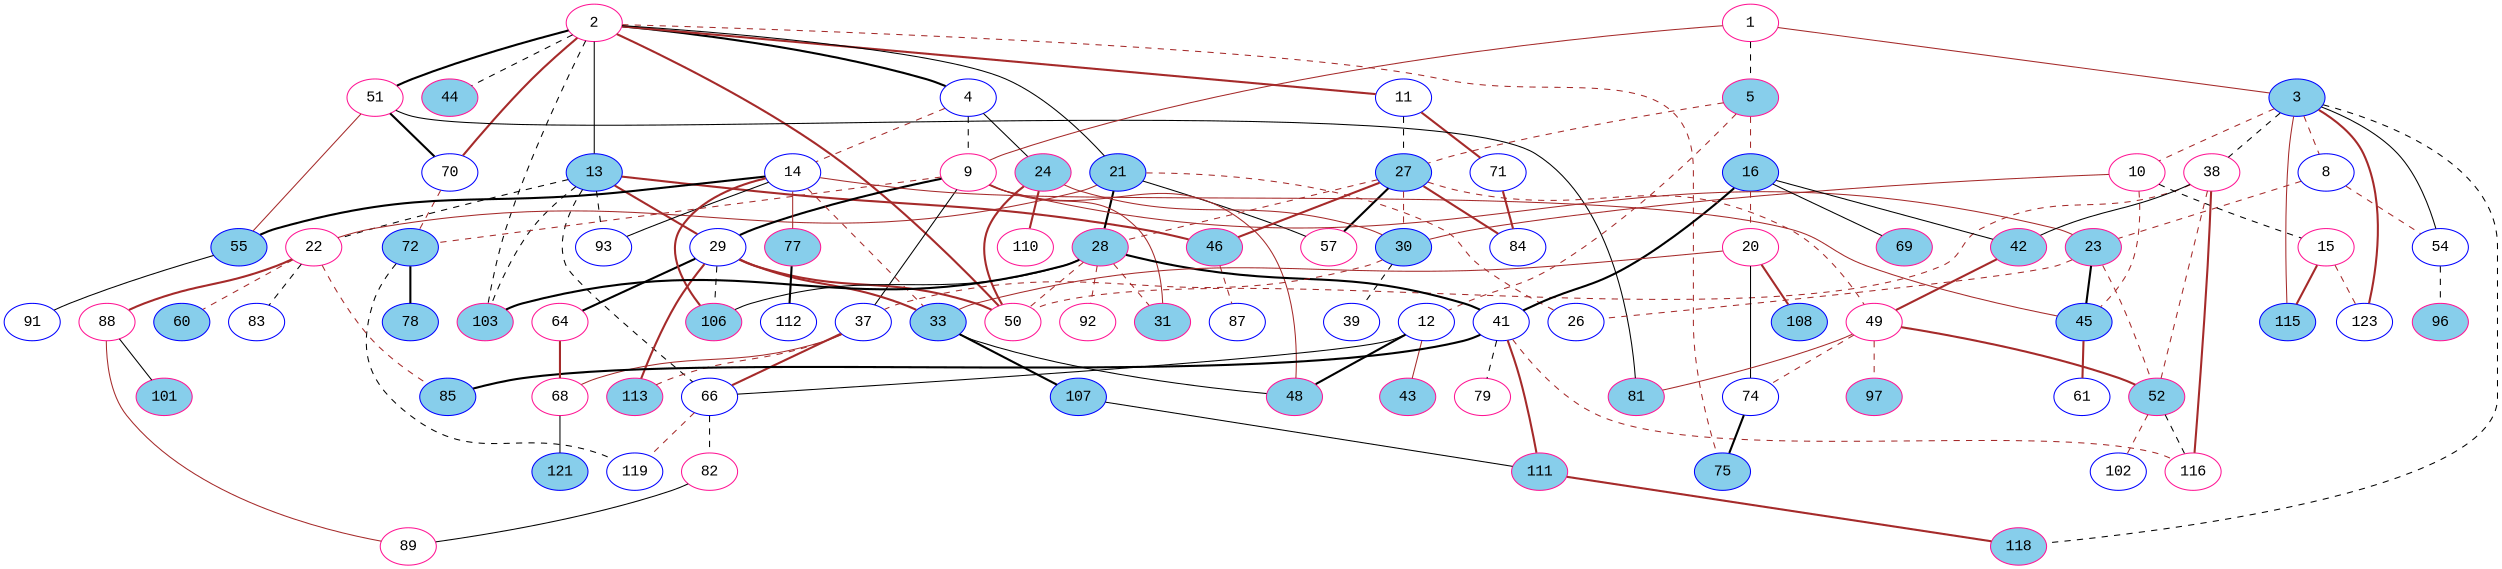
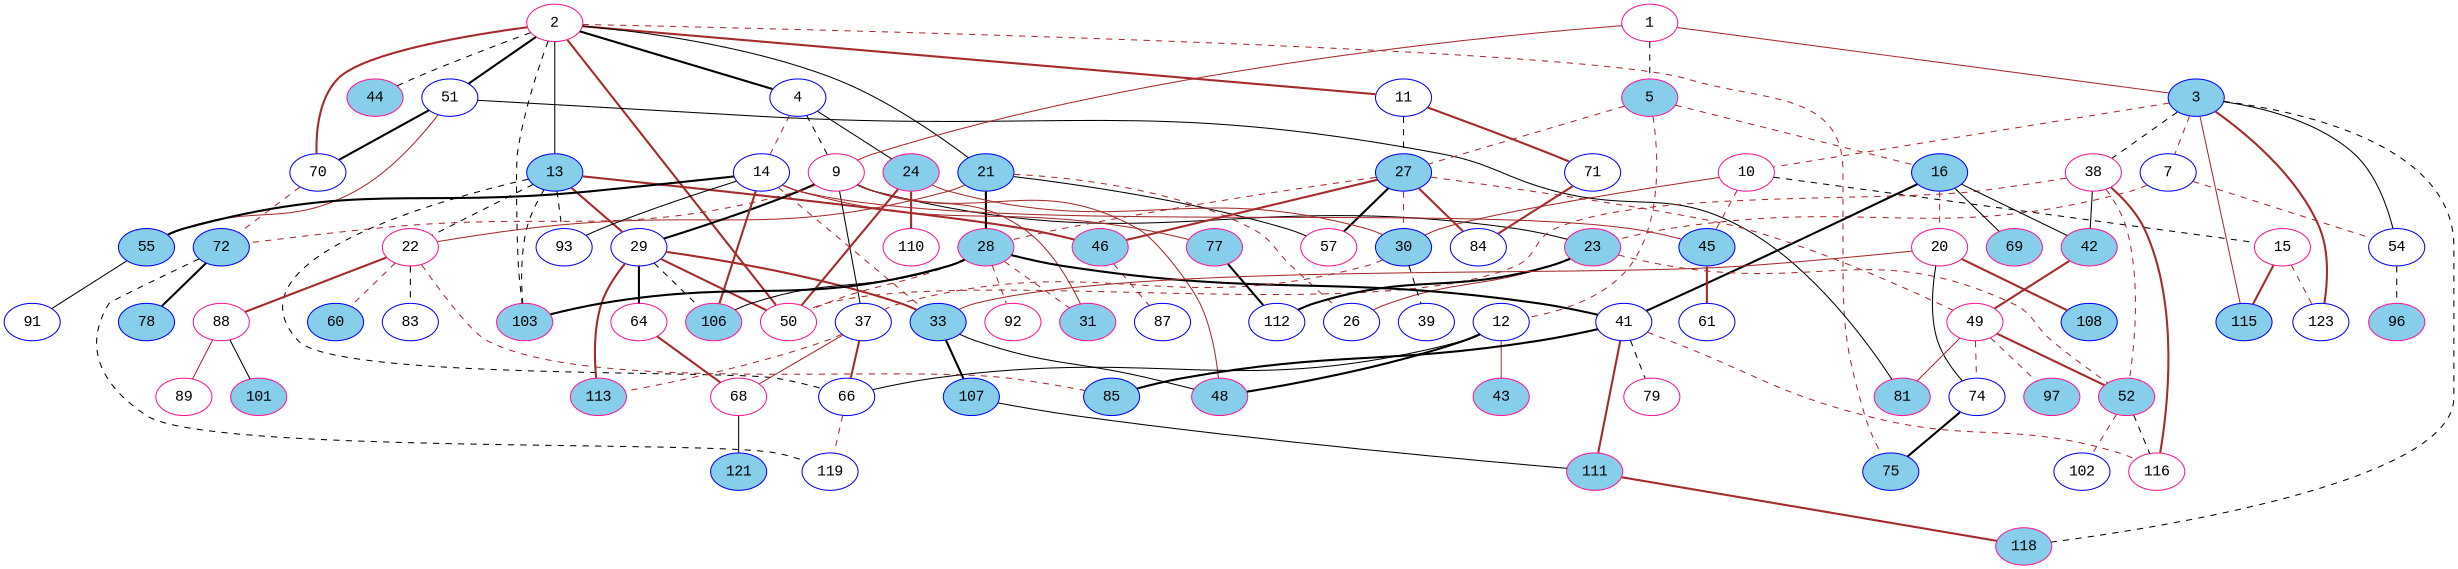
(375, 98) -> (450, 98)
(2326, 172) -> (2168, 172)
(1531, 210) -> (1211, 220)
(2089, 284) -> (1434, 284)
(1874, 291) -> (1471, 284)
(710, 472) -> none
